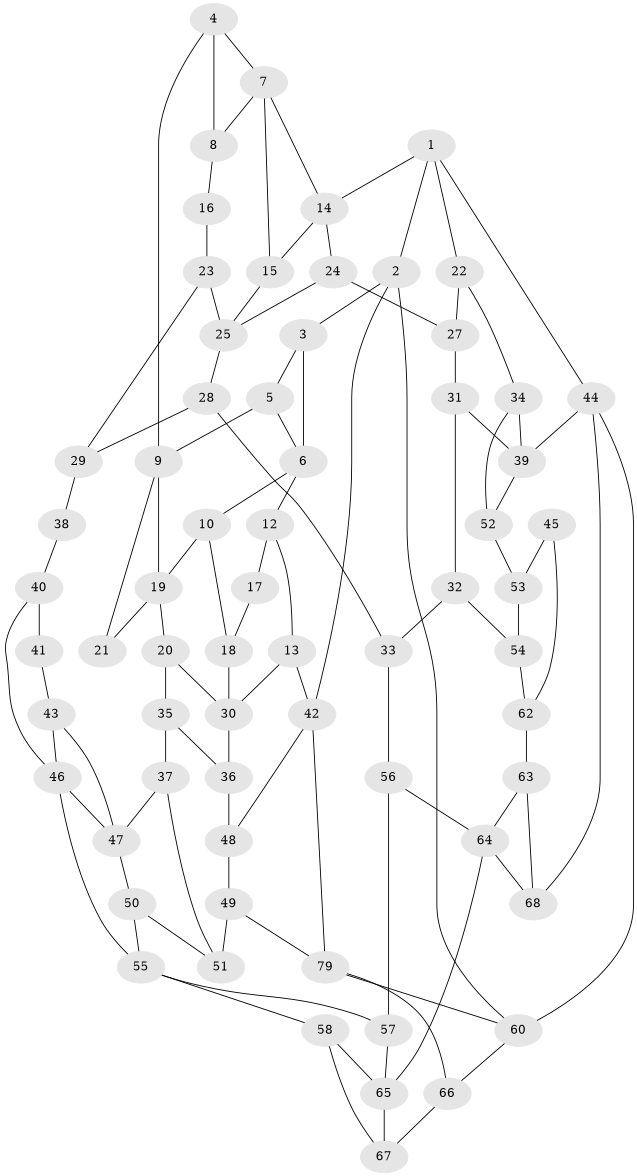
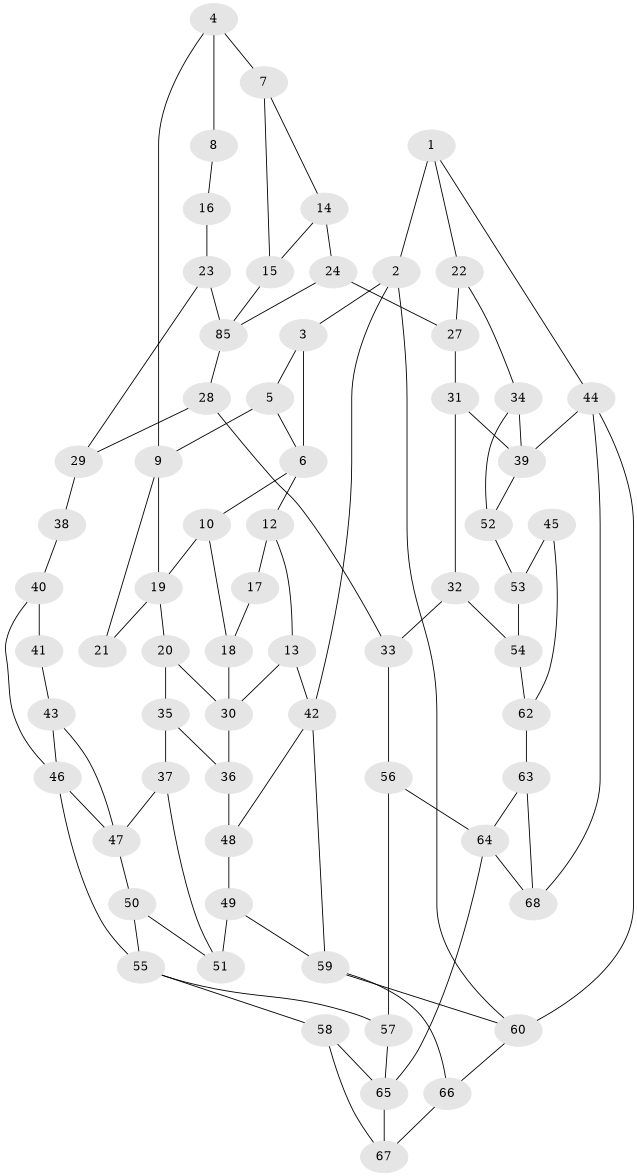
(239, 114) -> none
(378, 177) -> none
(224, 335) -> (224, 335)
(325, 967) -> (325, 967)
